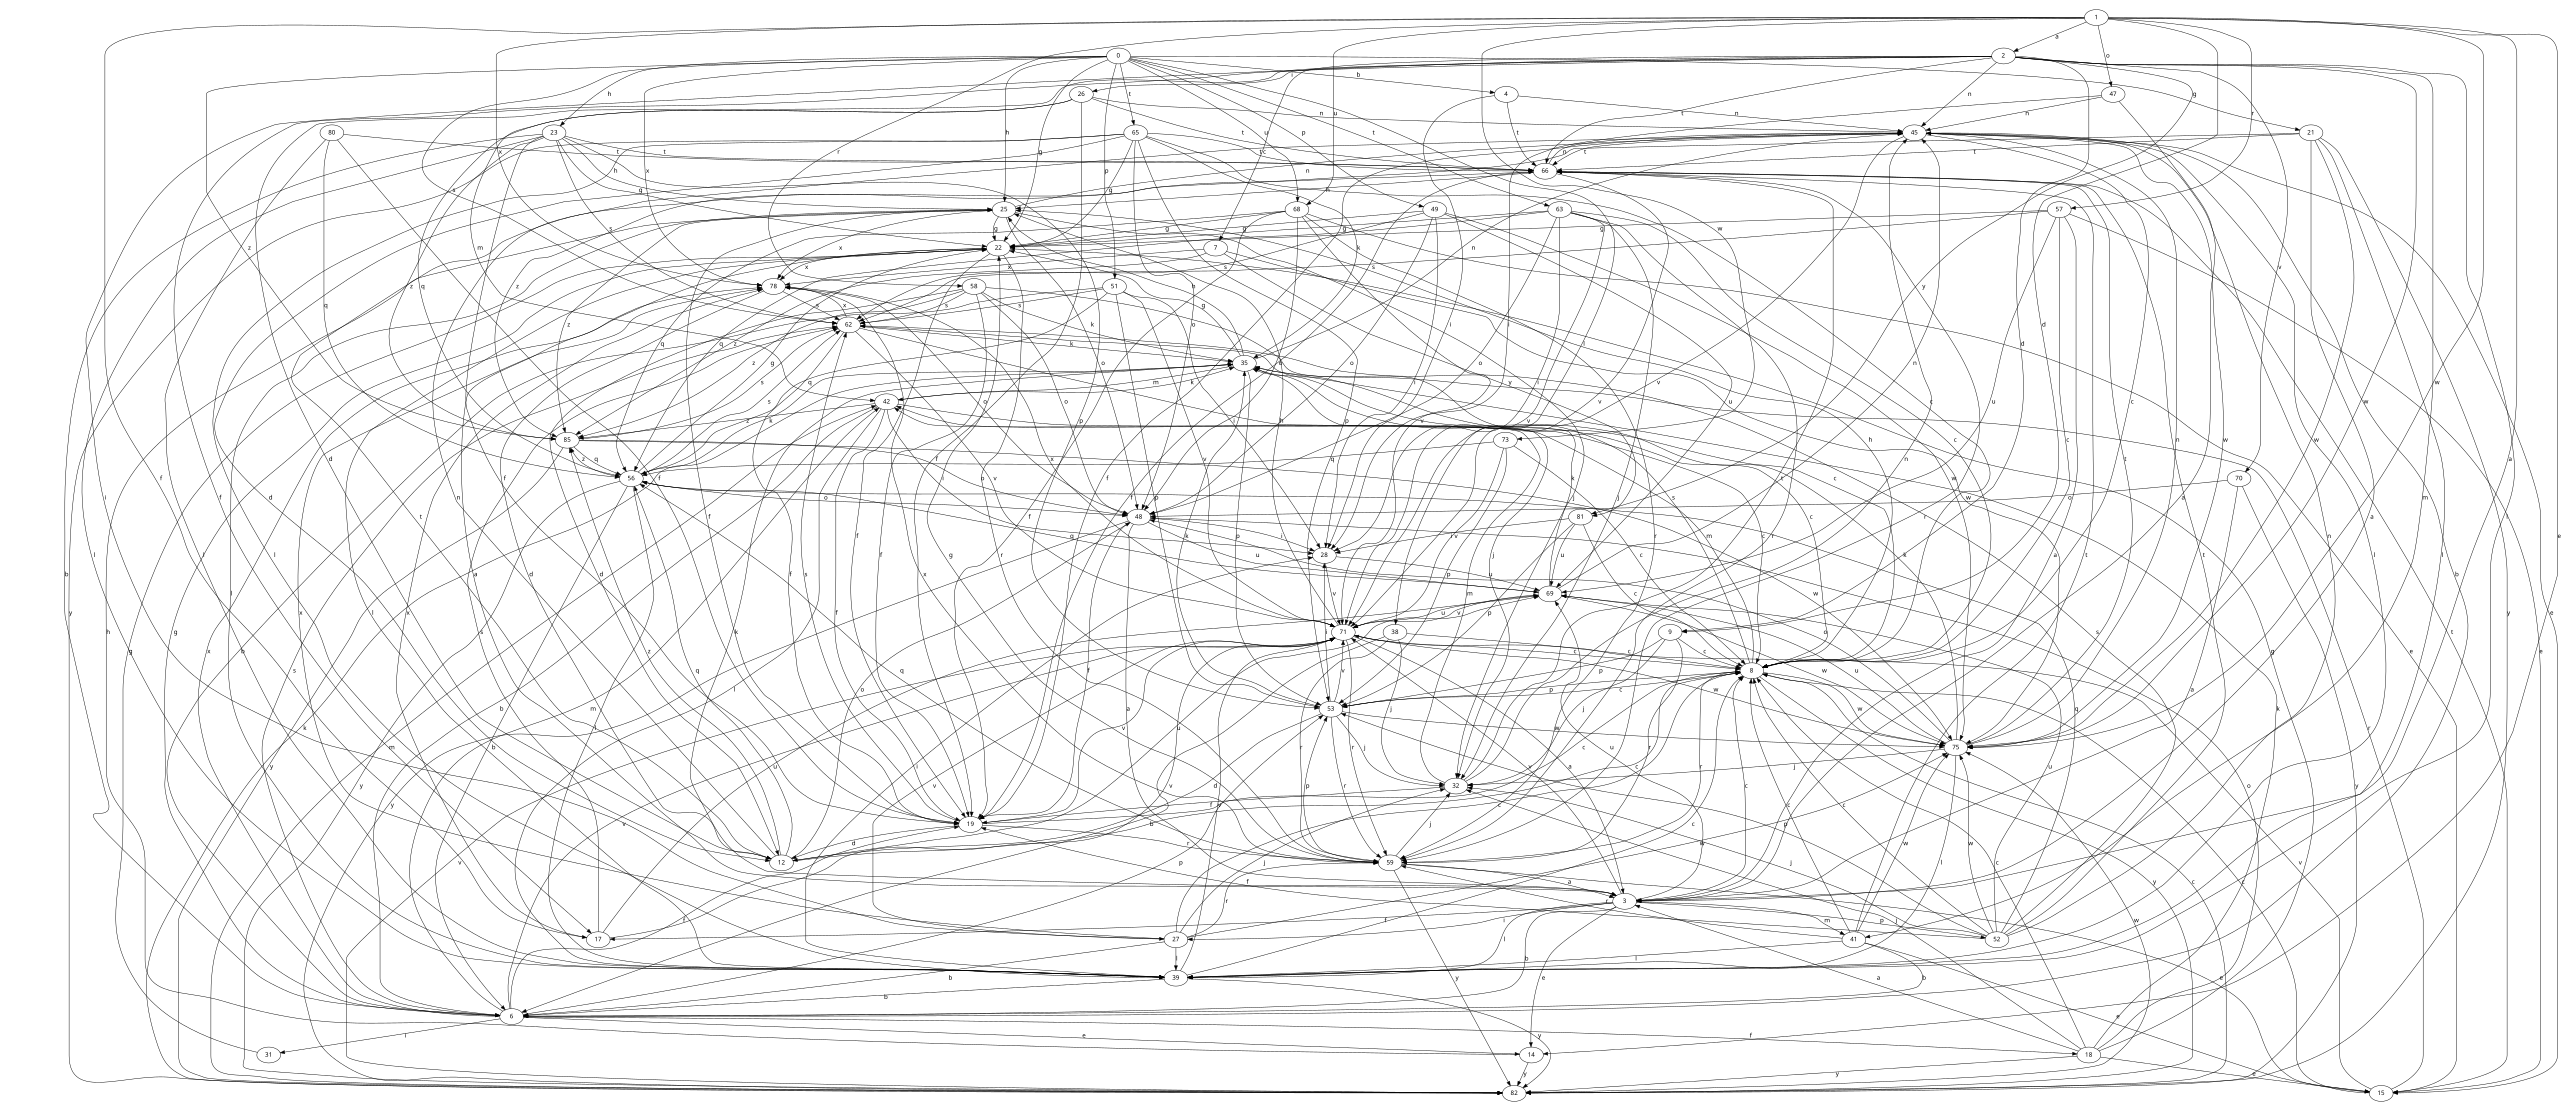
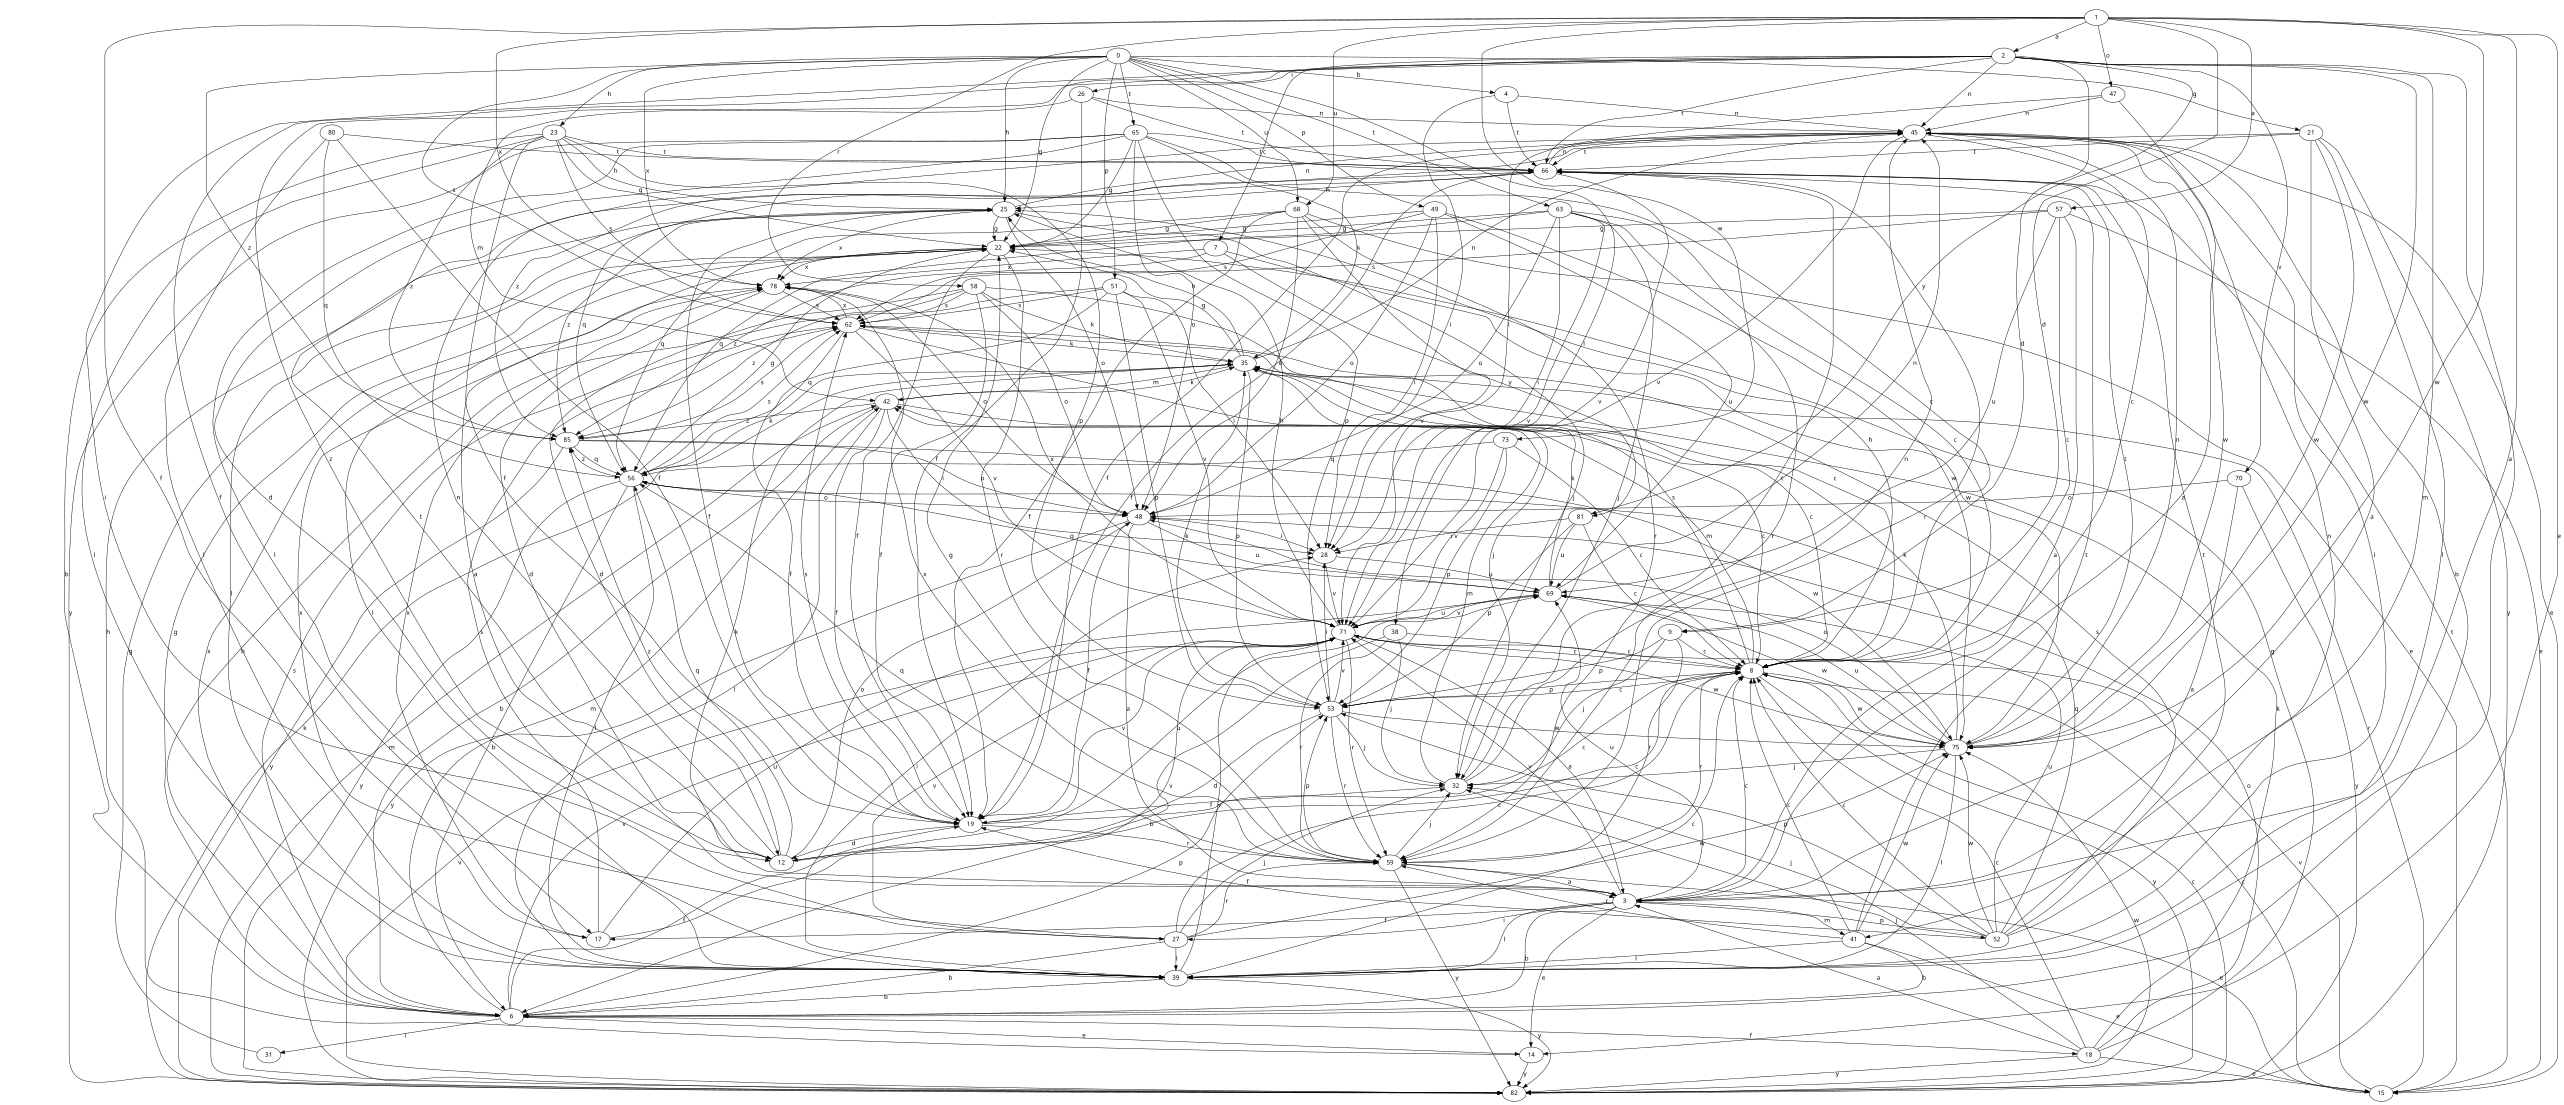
(2253, 114) -> (2253, 114)
(464, 172) -> (836, 197)
(331, 459) -> (331, 459)
